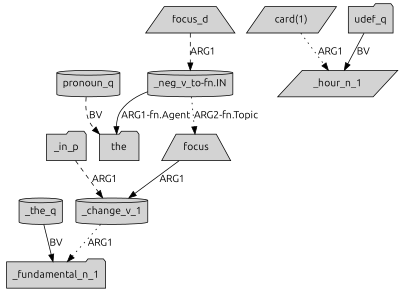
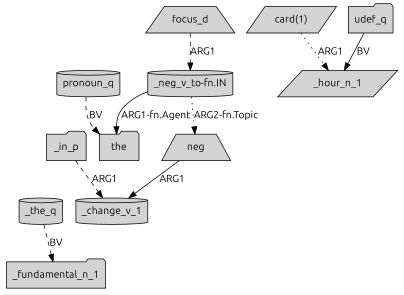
(196, 147) -> (196, 147)
(47, 239) -> (47, 239)
(86, 240) -> none
